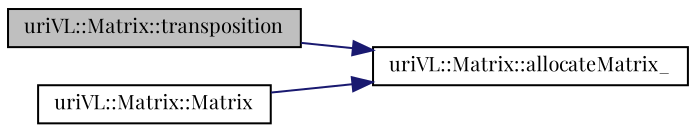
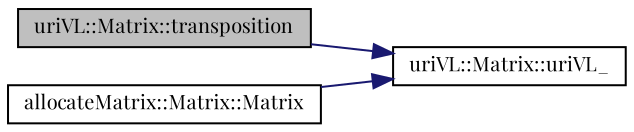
(530, 66) -> (509, 66)
(154, 104) -> (164, 104)
